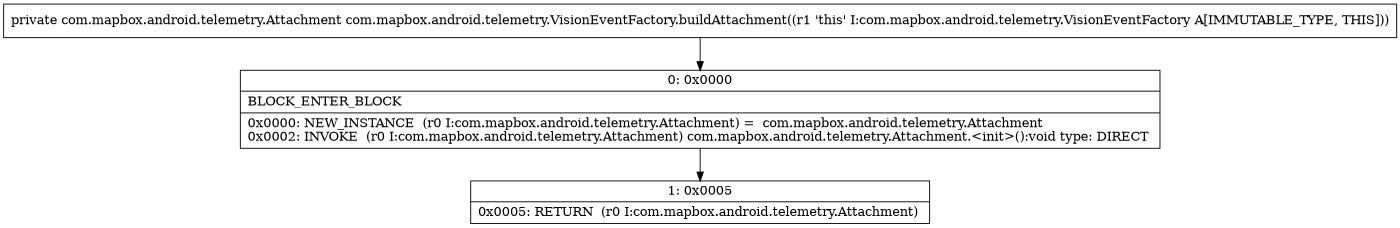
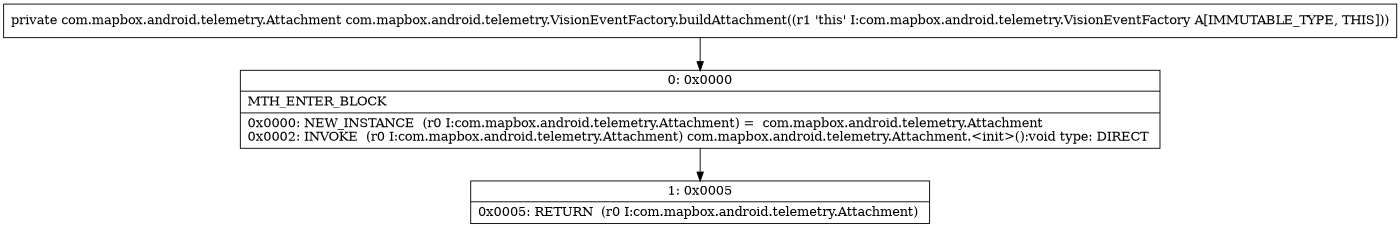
(325, 102) -> (317, 102)
